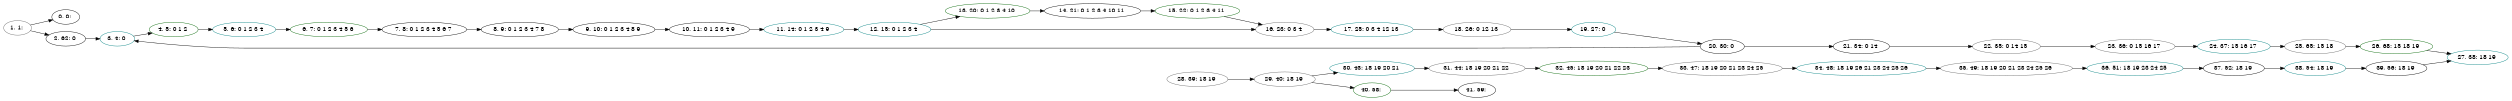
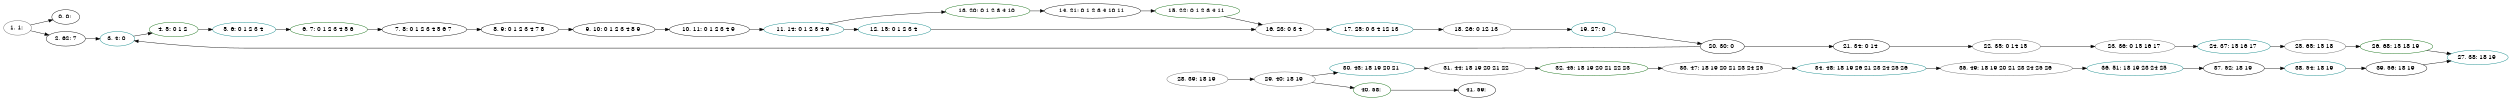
(938, 21) -> (885, 16)
(66, 39) -> (66, 39)
